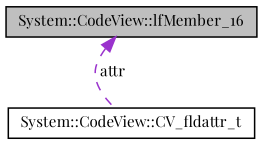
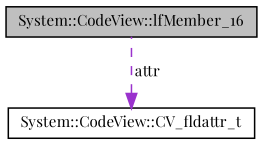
(96, 80) -> (131, 65)
